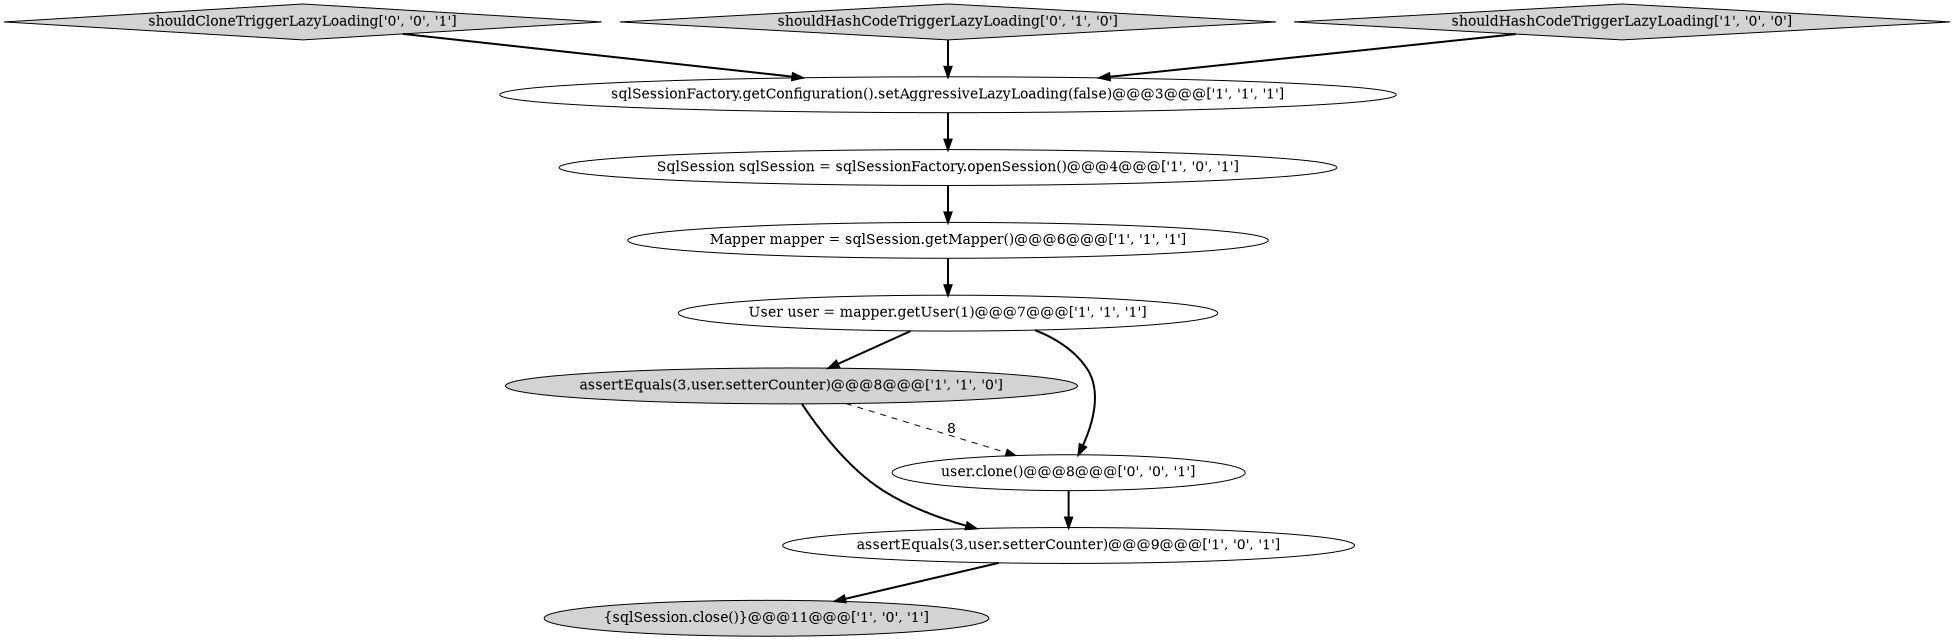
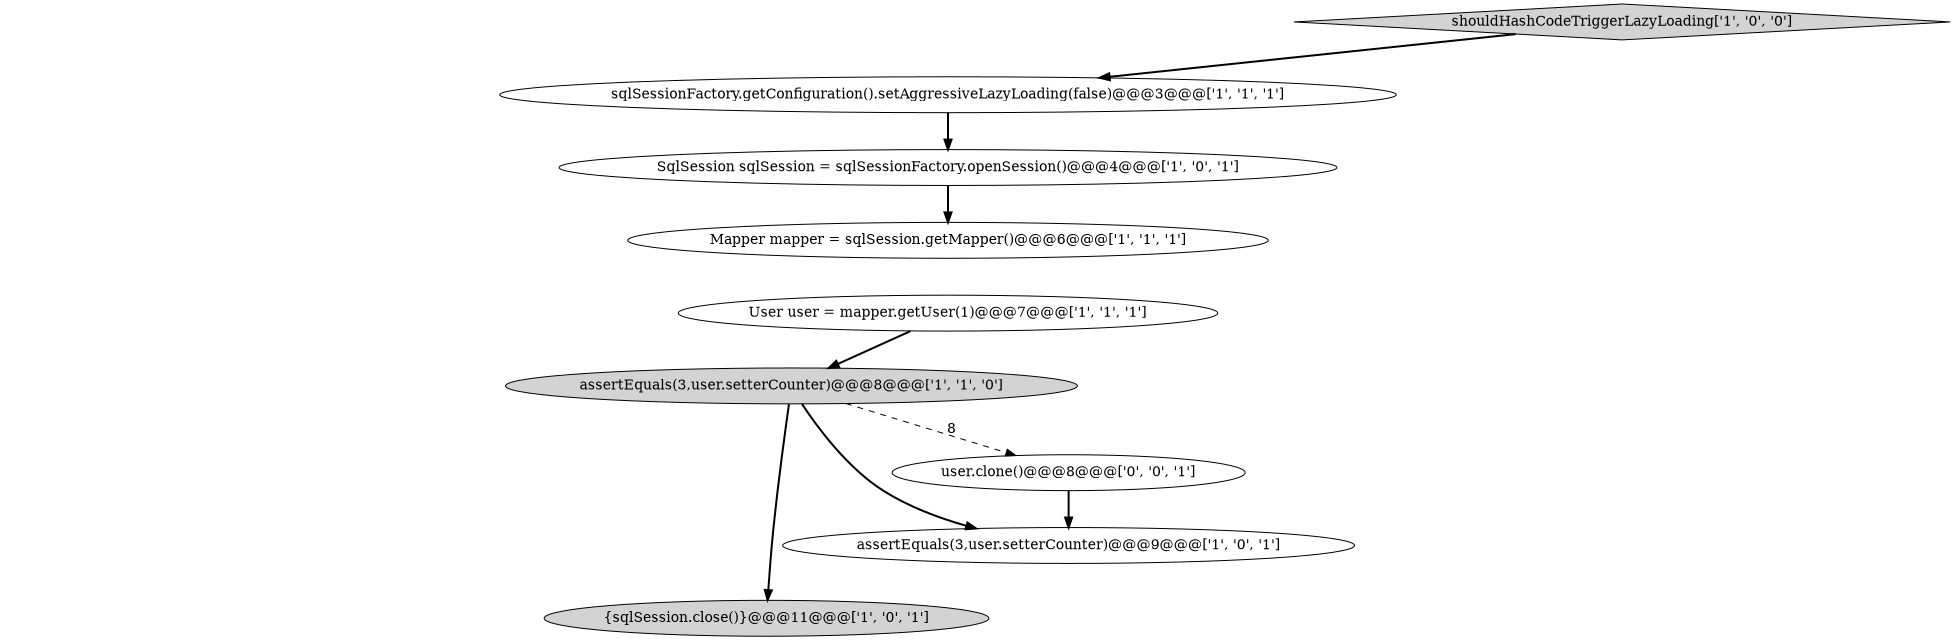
(303, 22) -> none
(948, 22) -> none
(948, 272) -> none
(1090, 375) -> none
(922, 581) -> (777, 497)
